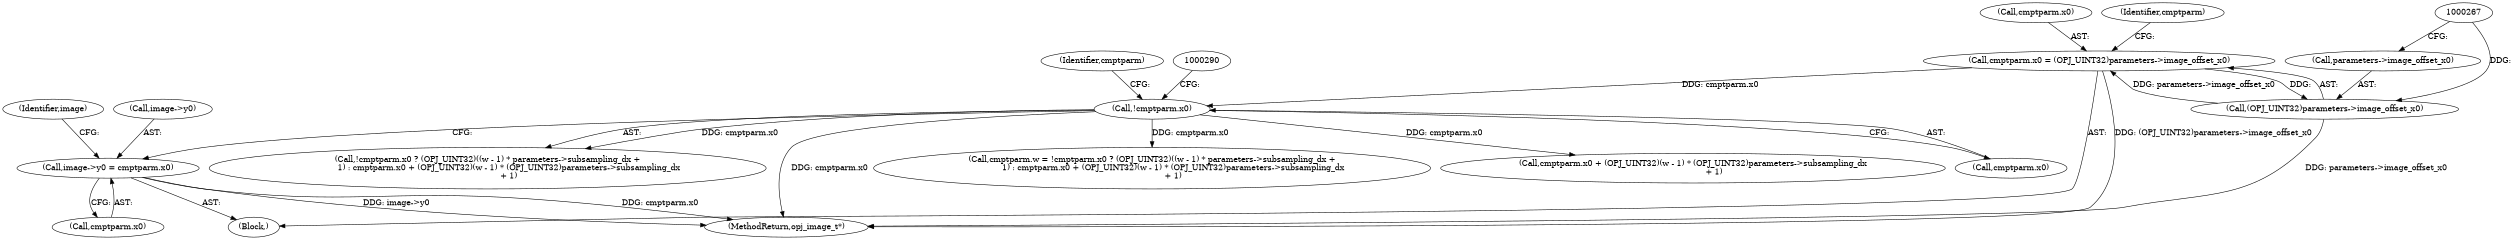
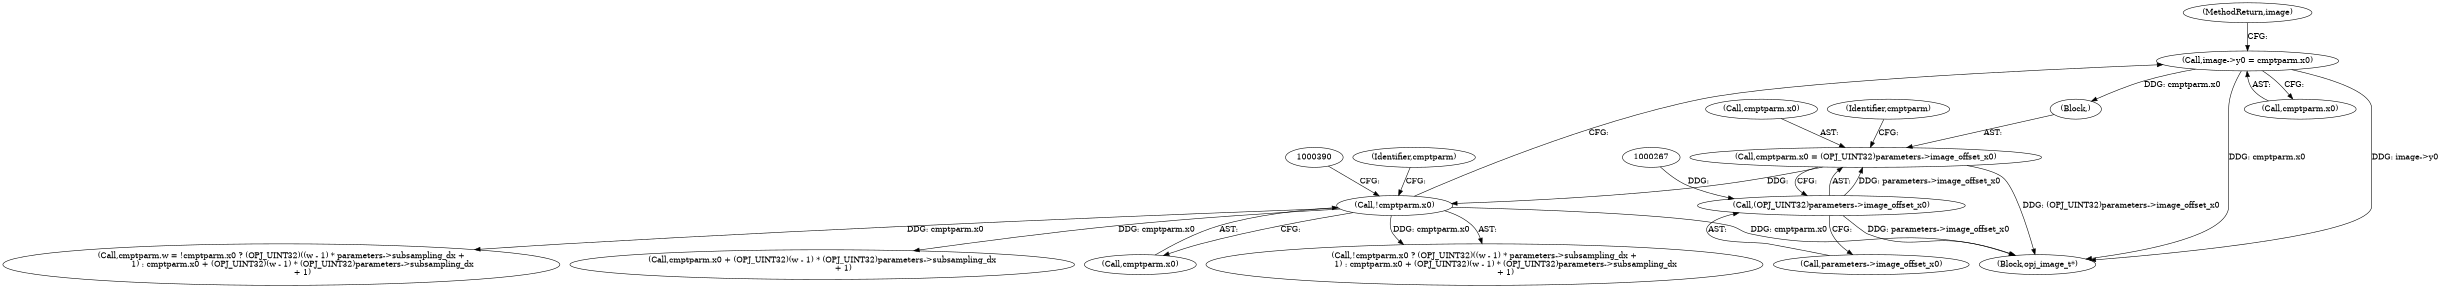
(2427, 35) -> (1833, 236)
(1202, 61) -> (1314, 157)
(1720, 85) -> (1779, 181)
(2302, 85) -> (1808, 181)
(53, 109) -> (2248, 13)
(163, 109) -> none
(213, 203) -> (2182, 85)
(1239, 213) -> (1983, 130)
(786, 227) -> (2038, 265)
